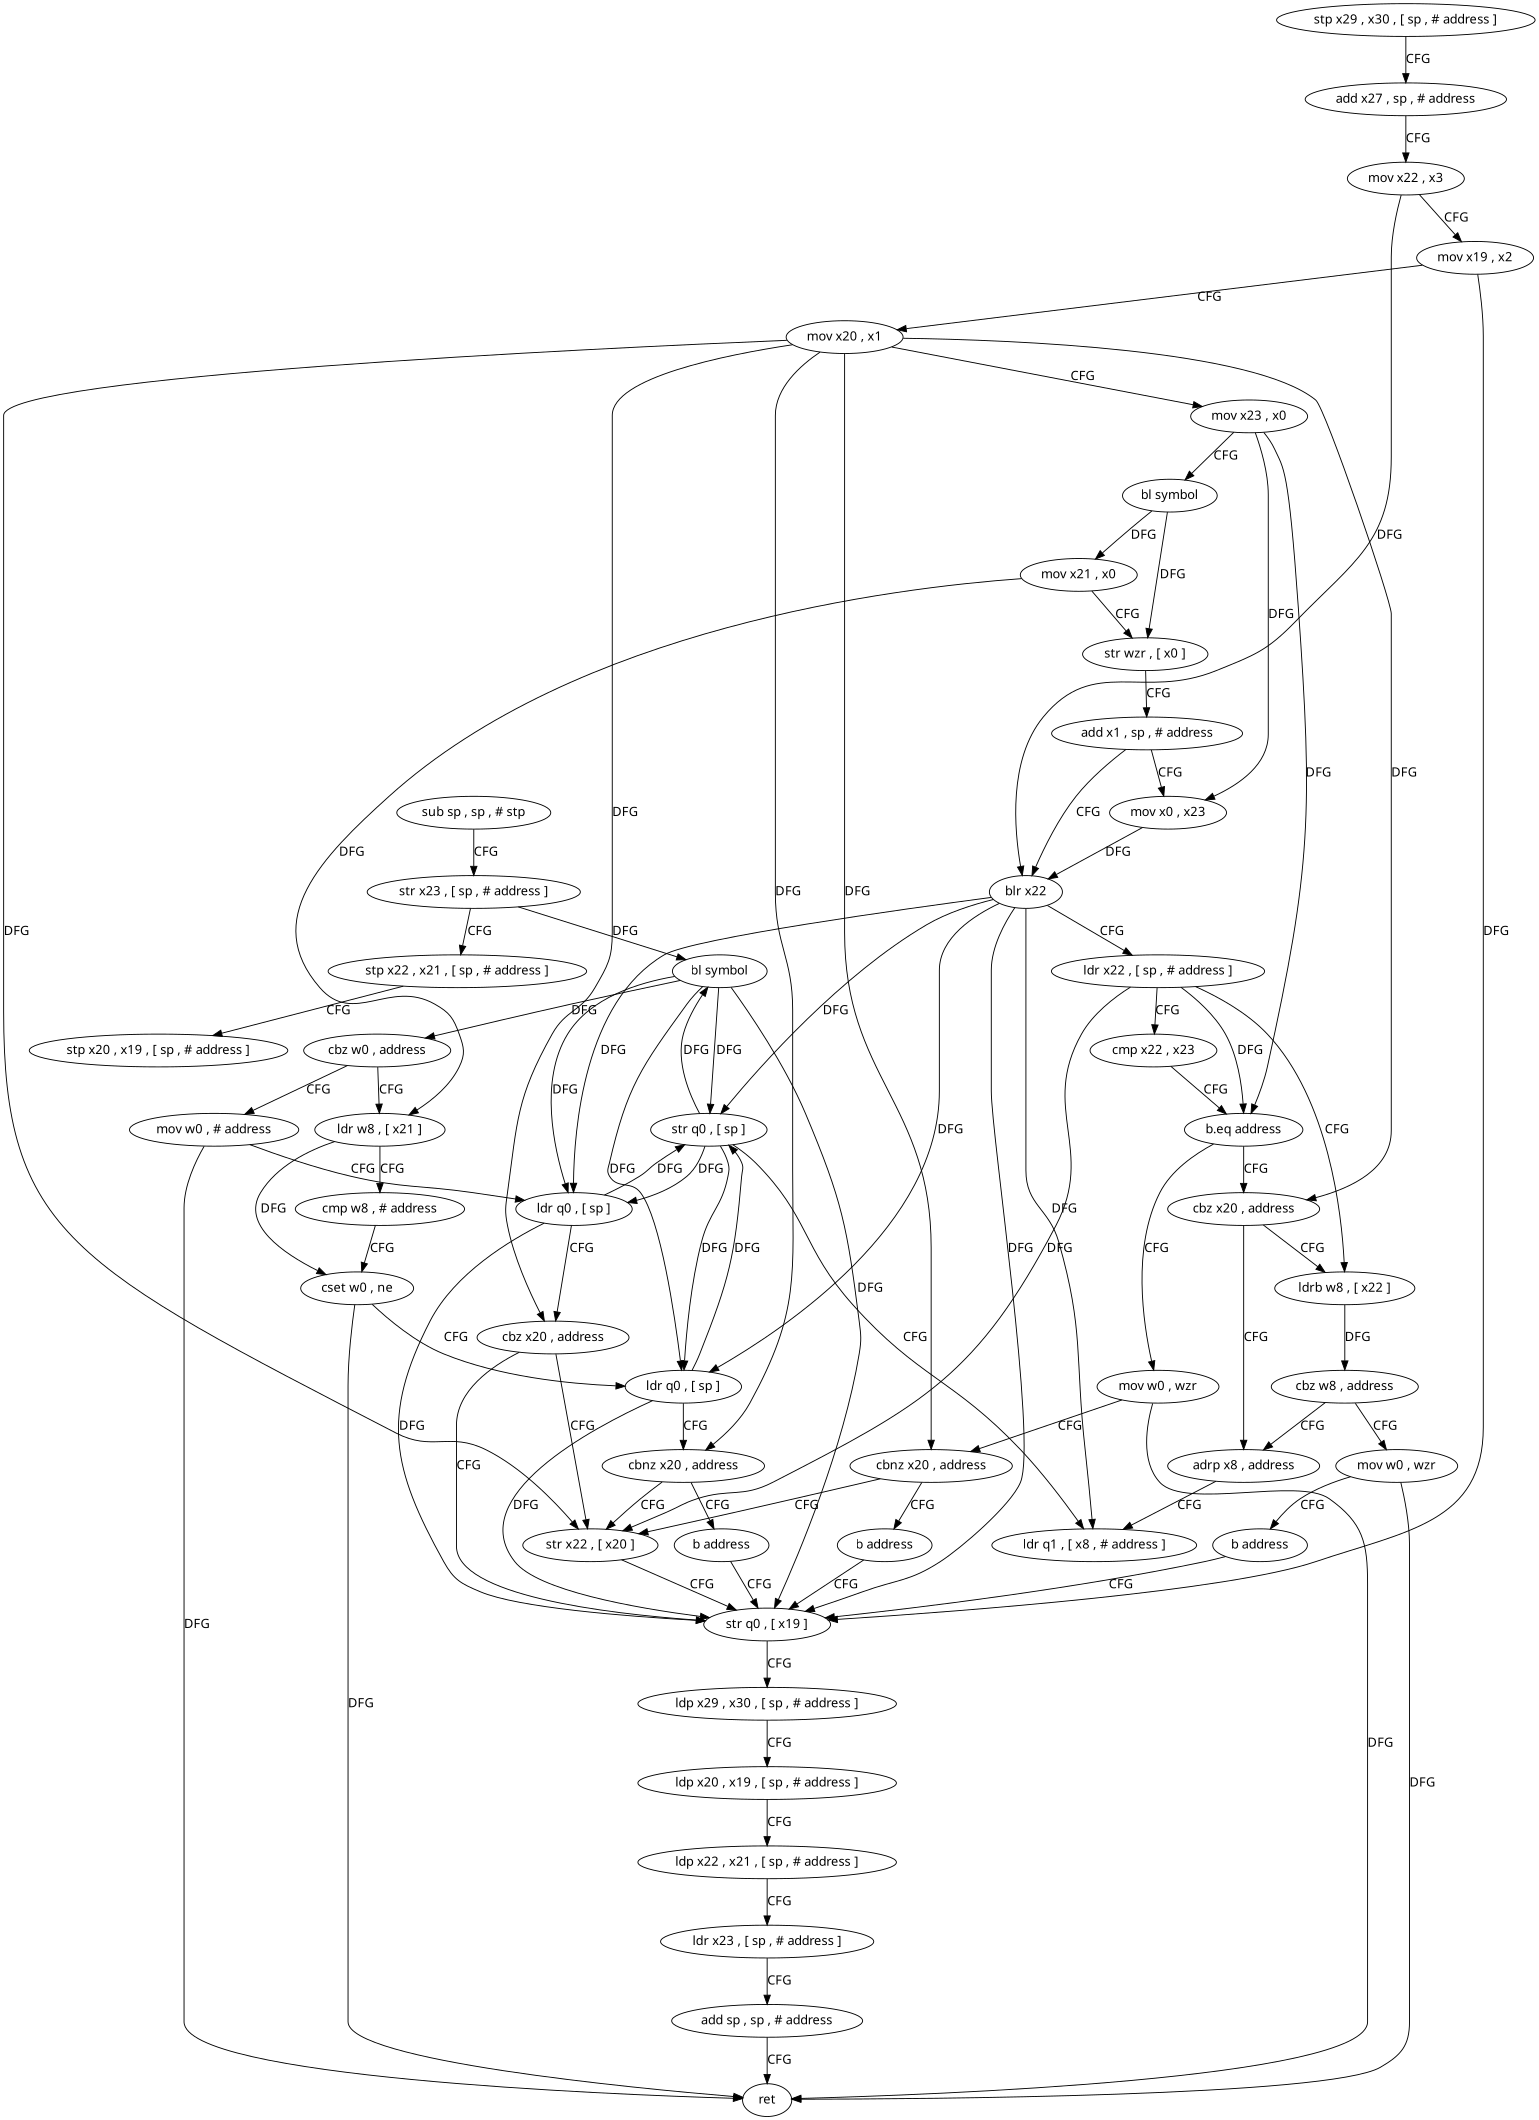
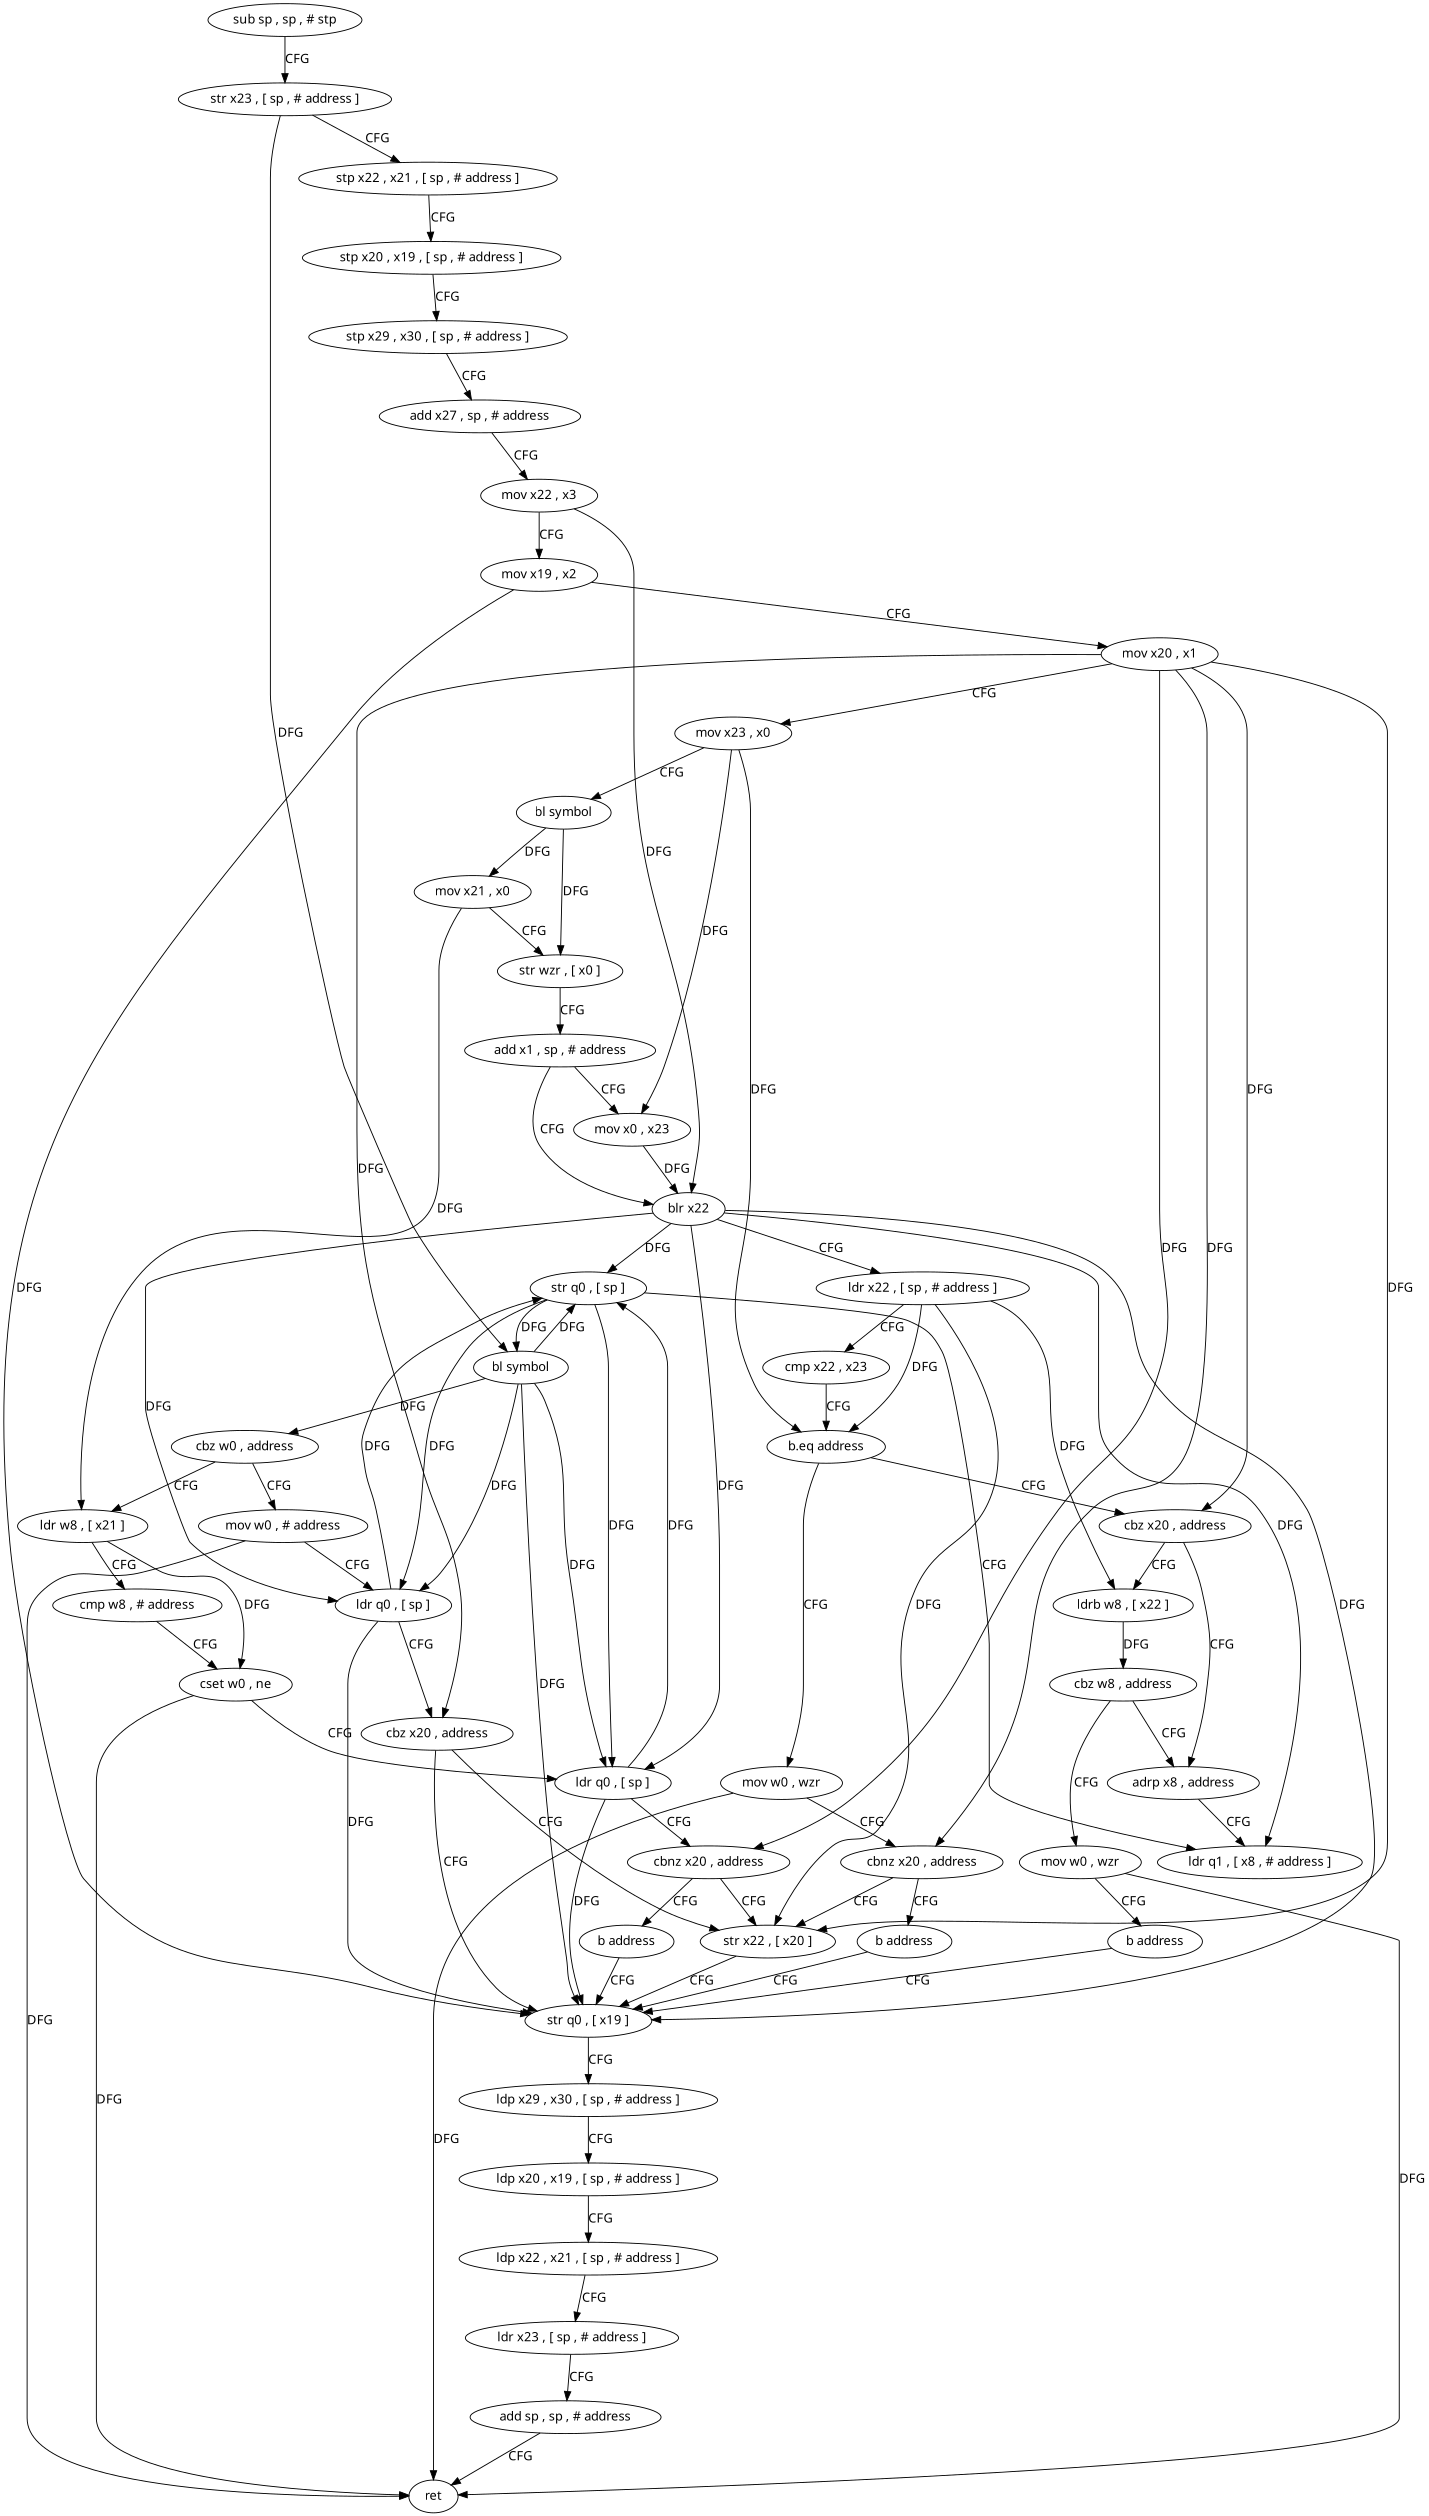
none -> (434, 293)
(1338, 1130) -> (1073, 1447)
